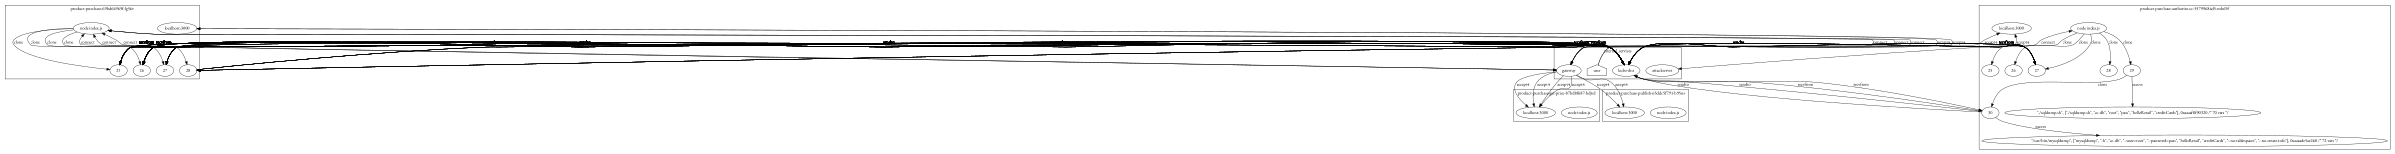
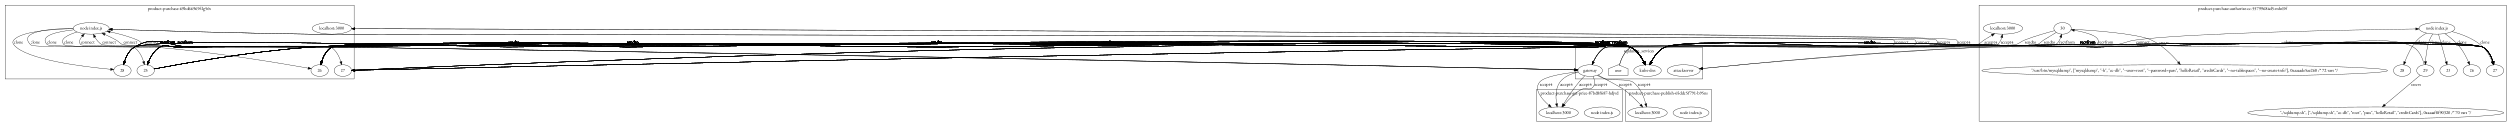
(1618, 51) -> (1639, 51)
(2056, 82) -> (2216, 47)
